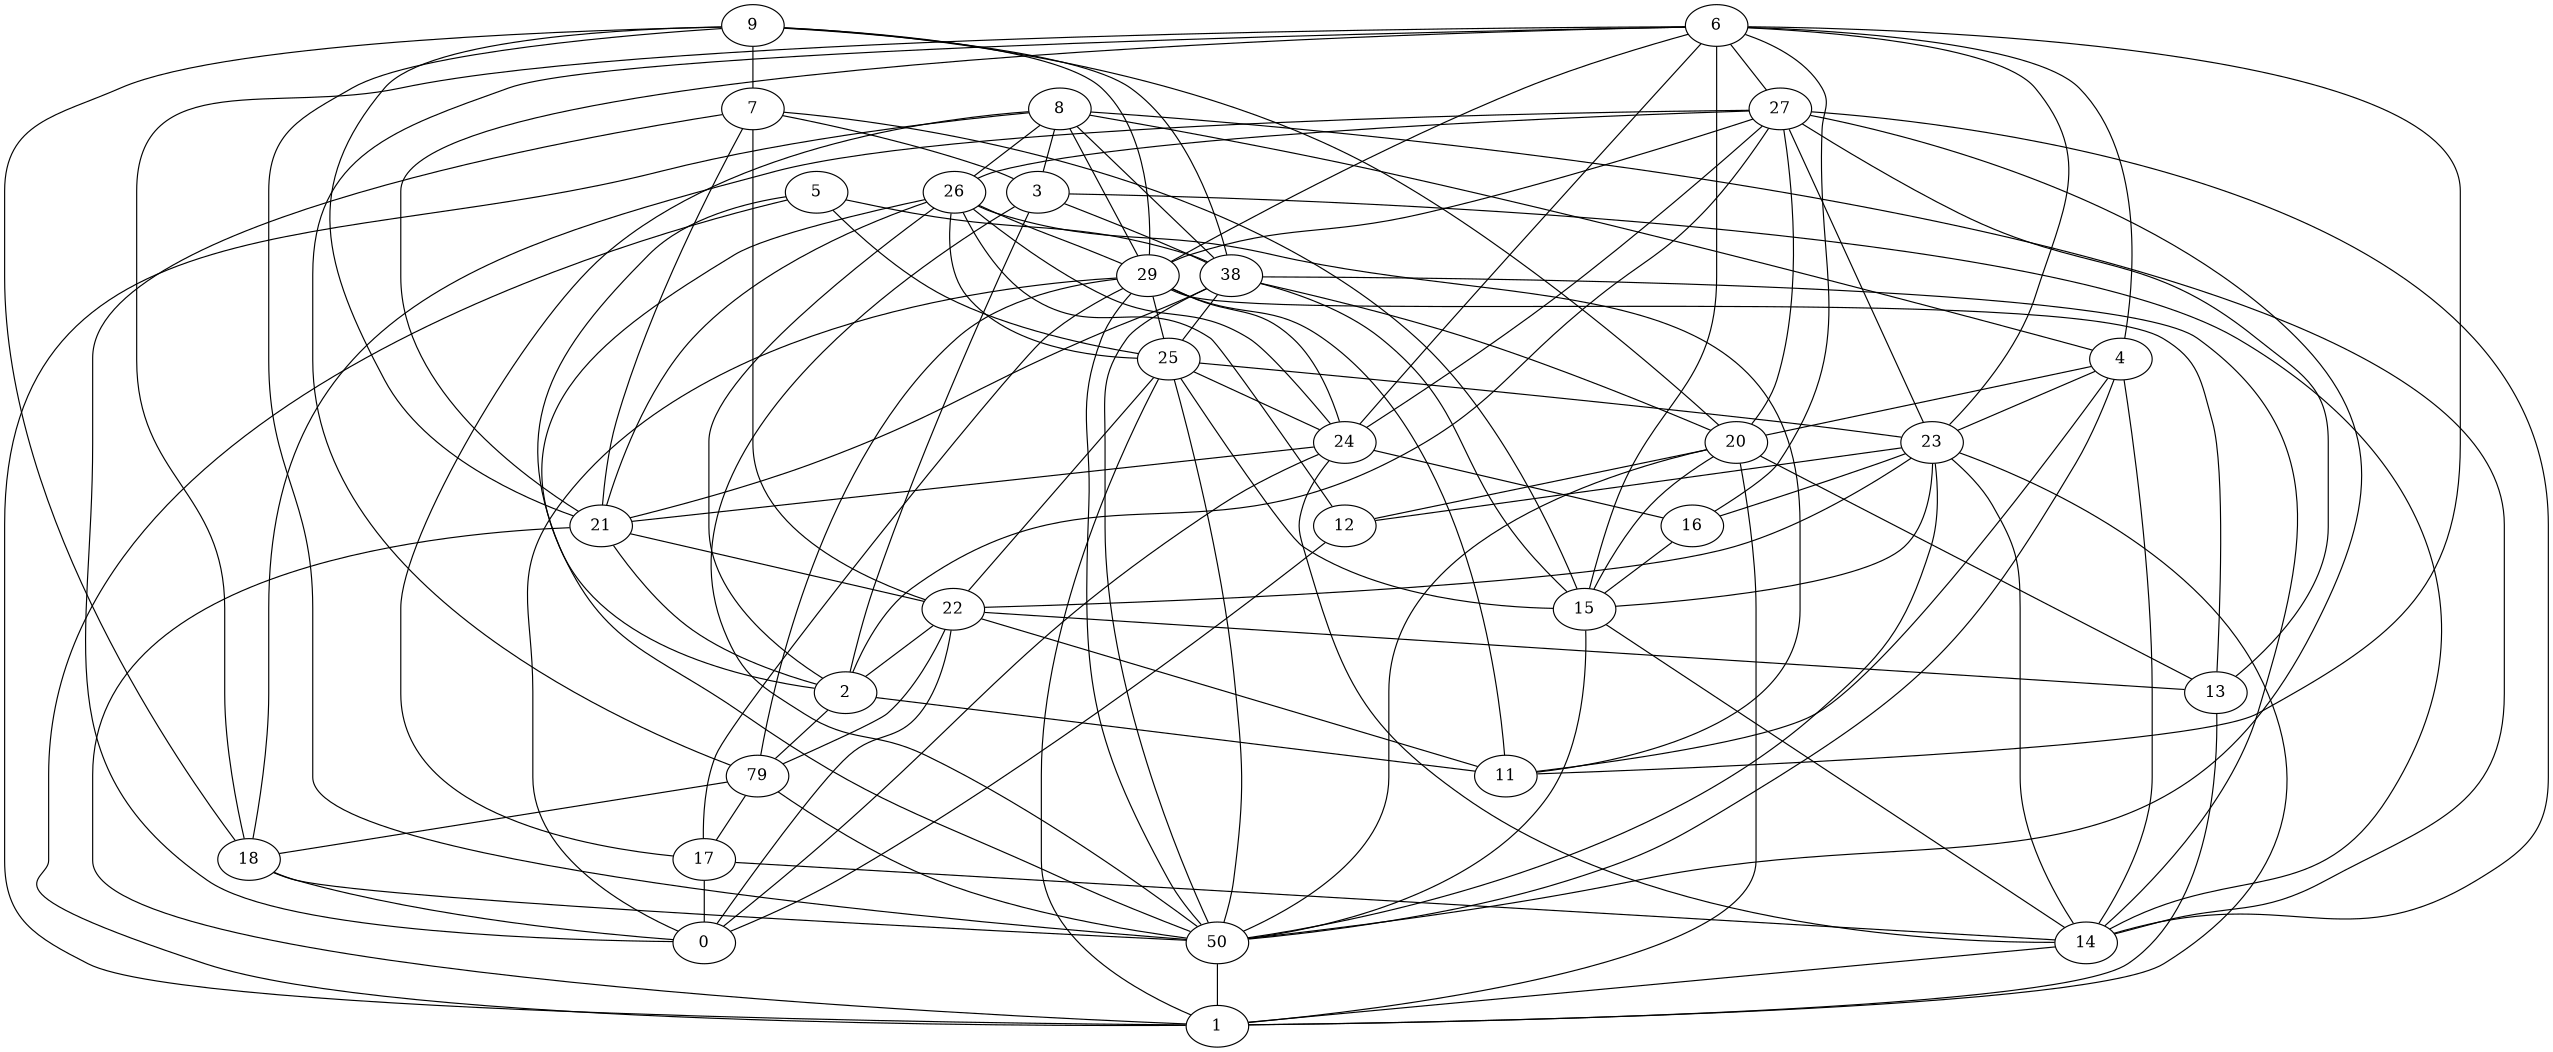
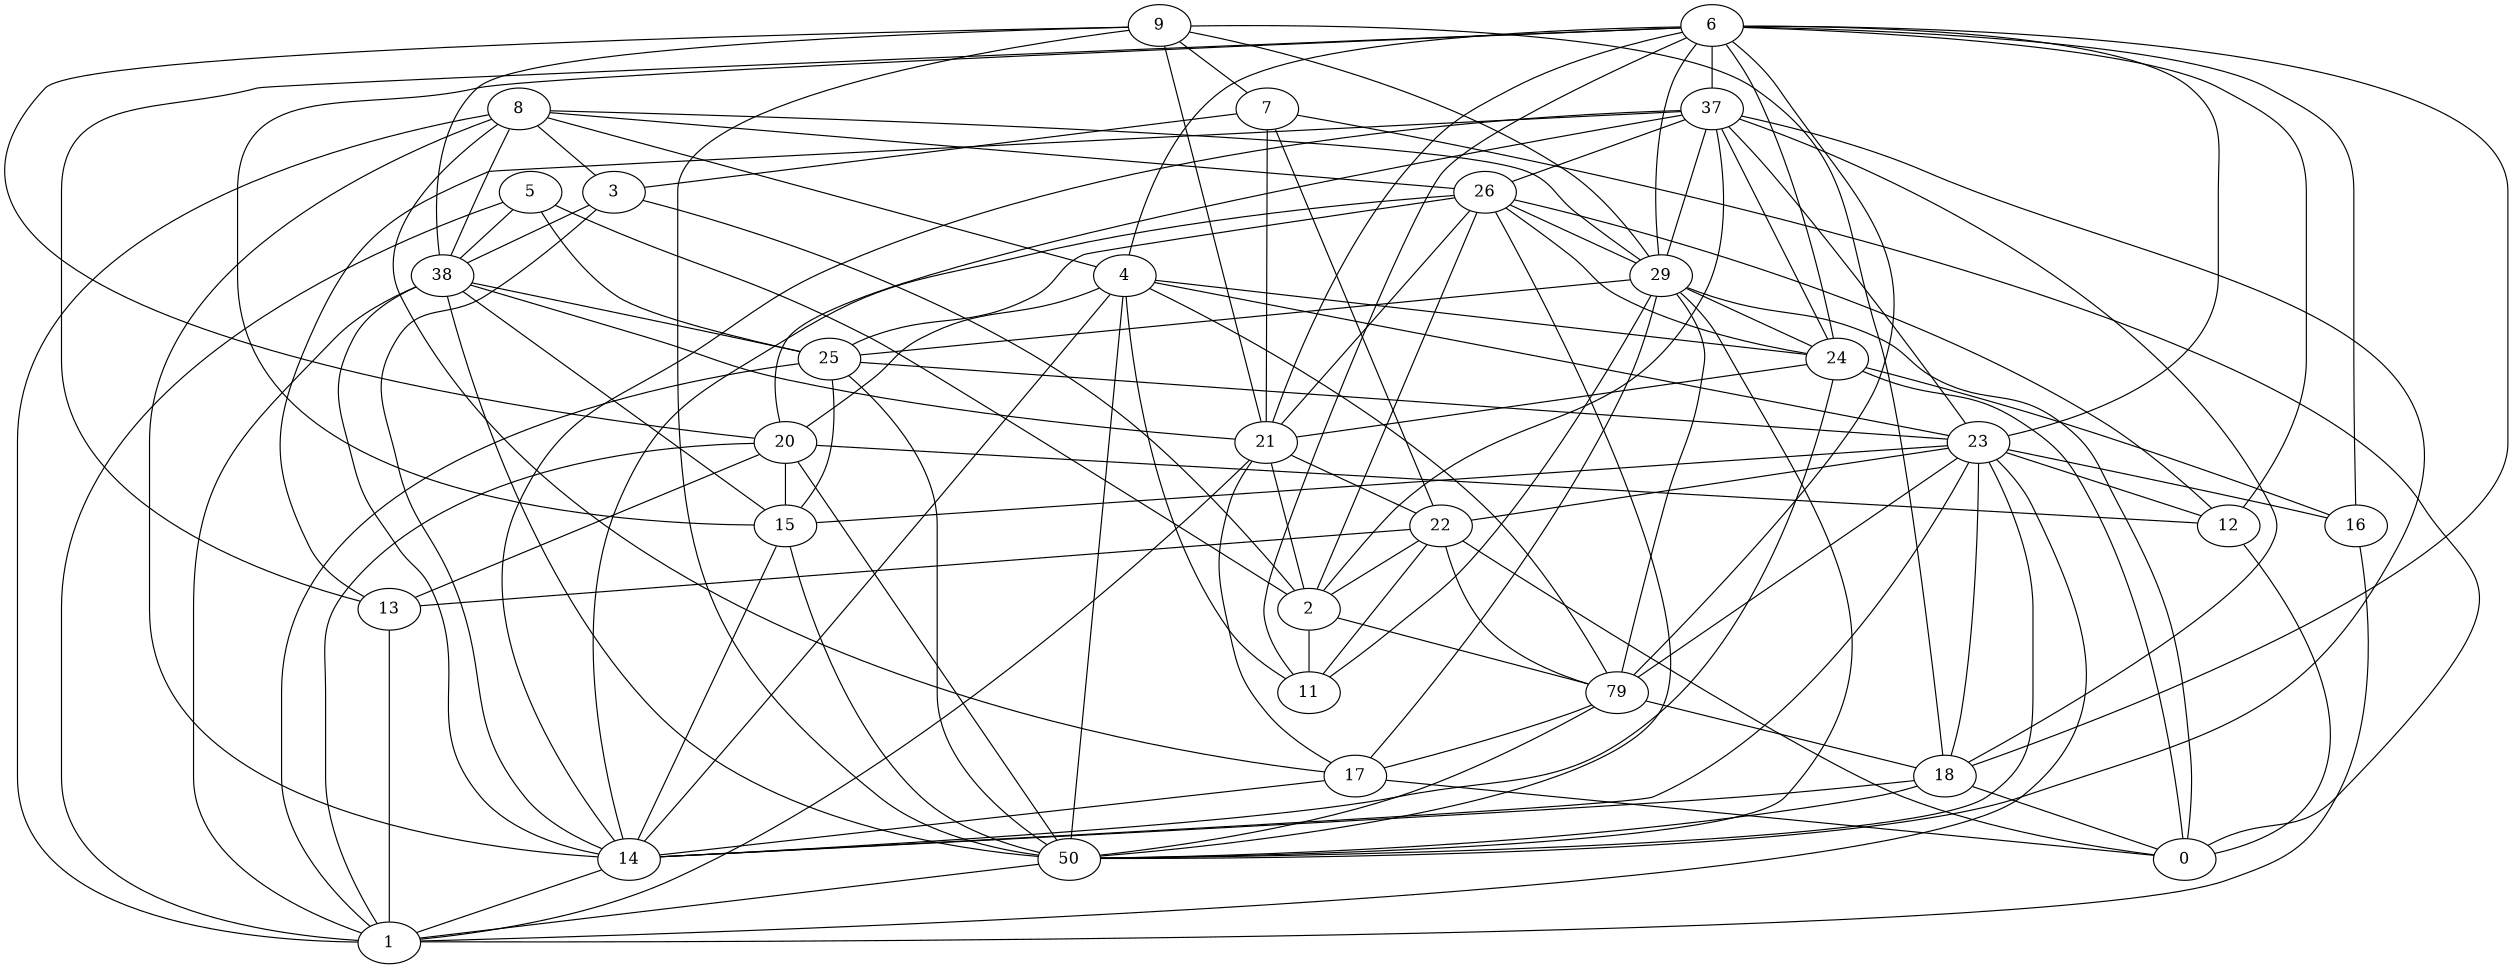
none -> (2217, 87)
(1780, 109) -> (1712, 109)
(1279, 246) -> none
(1843, 308) -> (557, 73)
(1656, 322) -> (750, 361)
(1478, 341) -> (194, 608)
(1244, 395) -> (1481, 317)
none -> (1422, 454)
(1061, 484) -> none
none -> (1798, 568)
(1632, 573) -> (1524, 930)
none -> (1973, 610)
(727, 637) -> none
none -> (1233, 646)
none -> (1288, 824)
